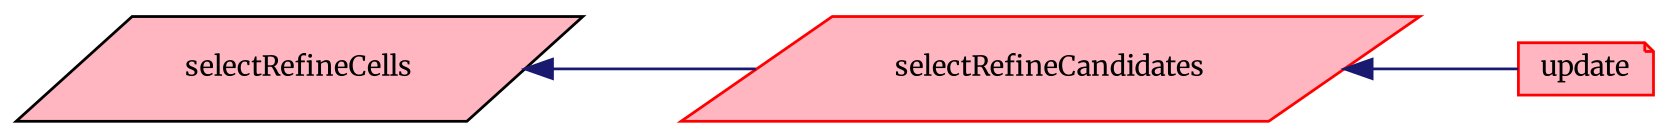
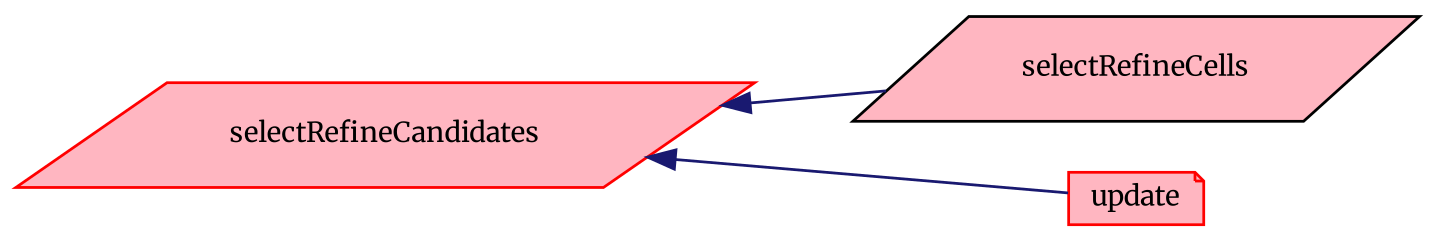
(654, 69) -> (818, 97)
